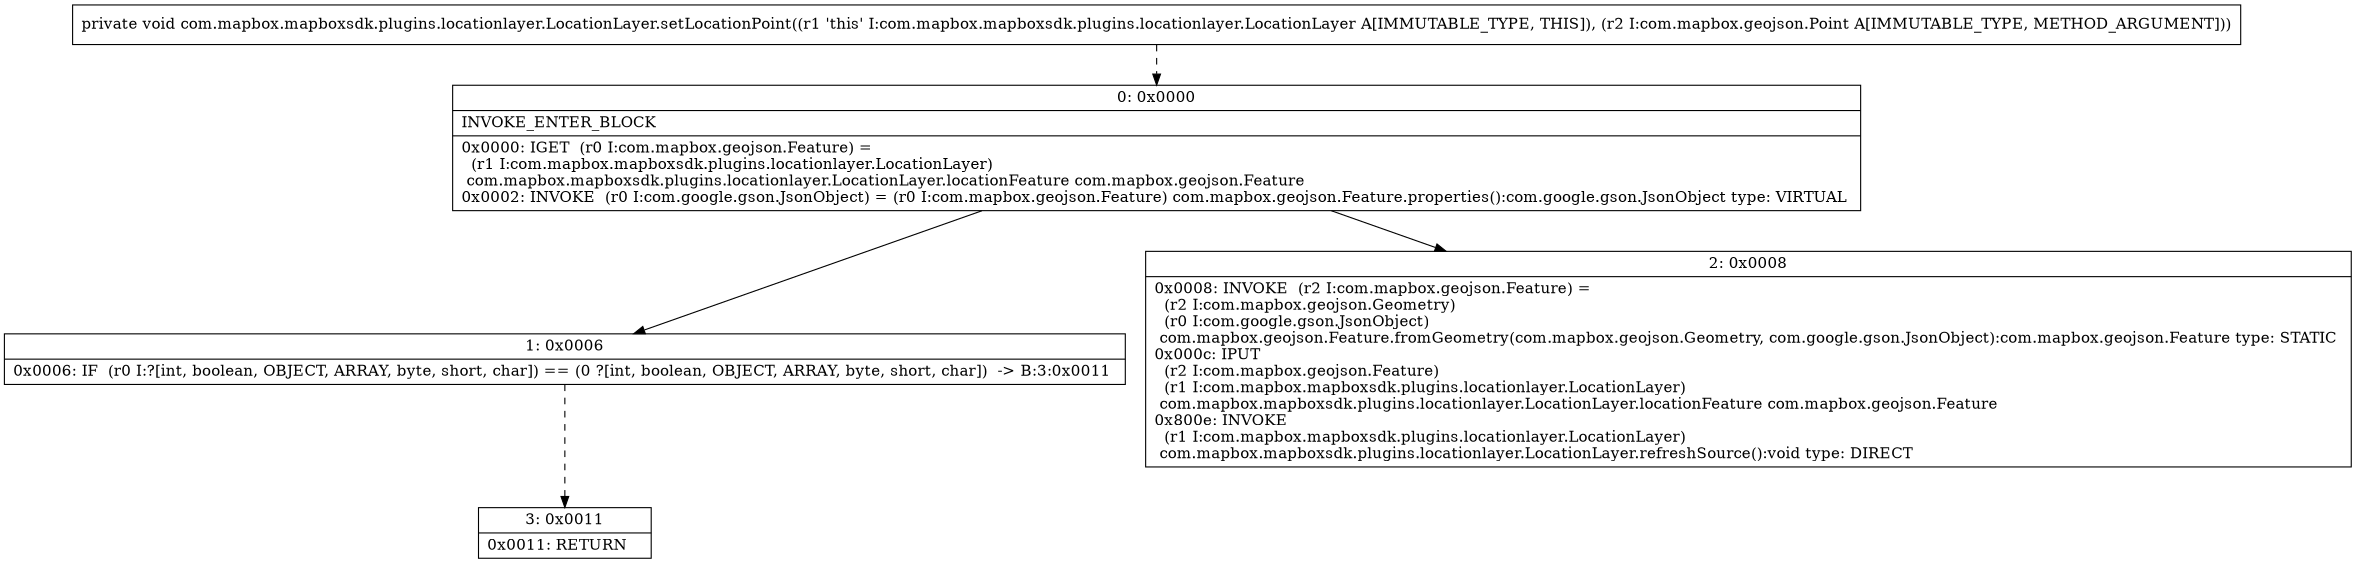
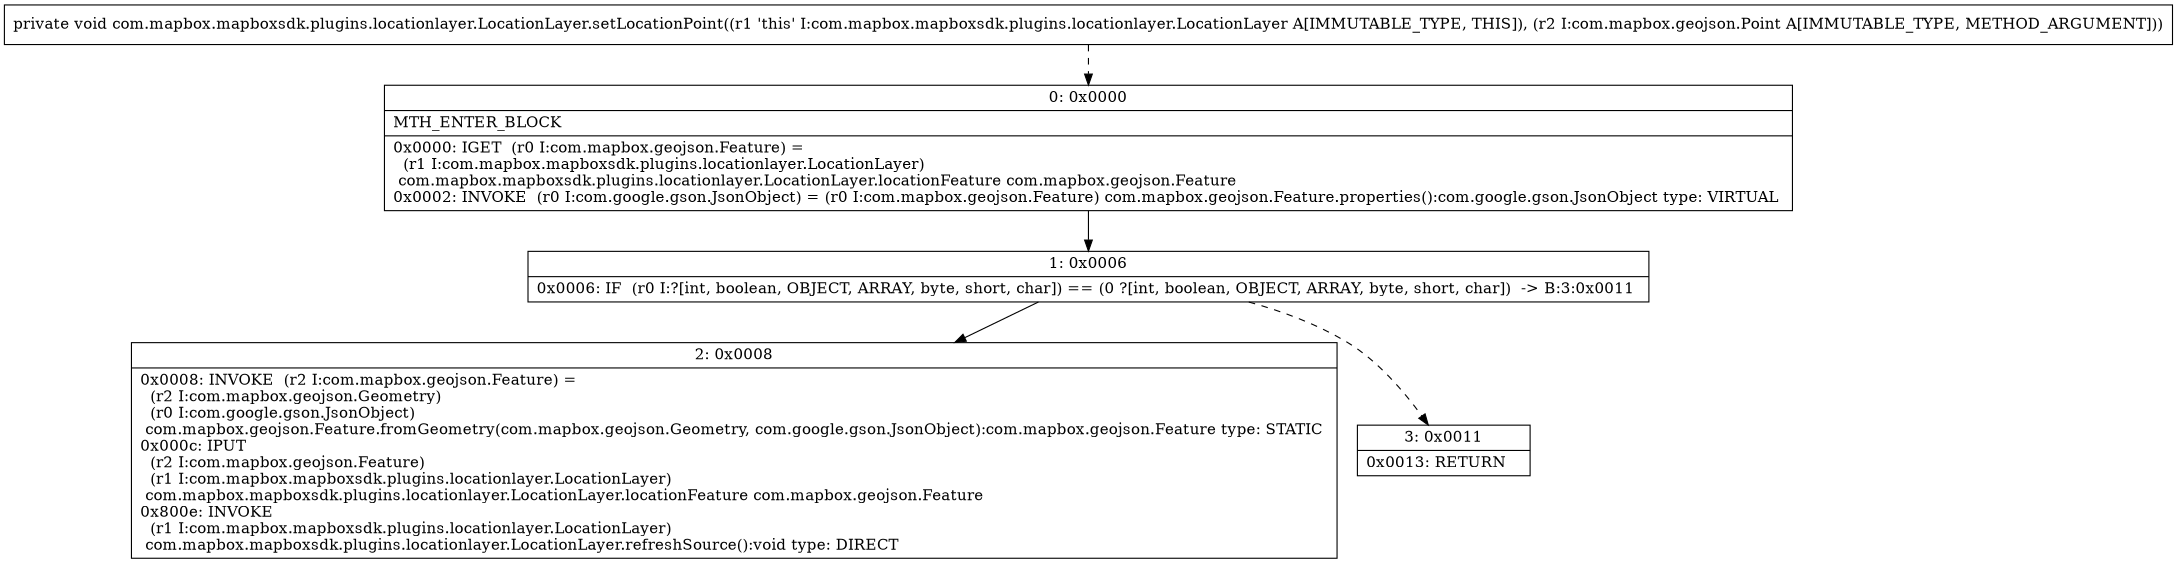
(559, 123) -> (478, 123)
(1383, 229) -> (1002, 320)
(565, 545) -> (1444, 463)
